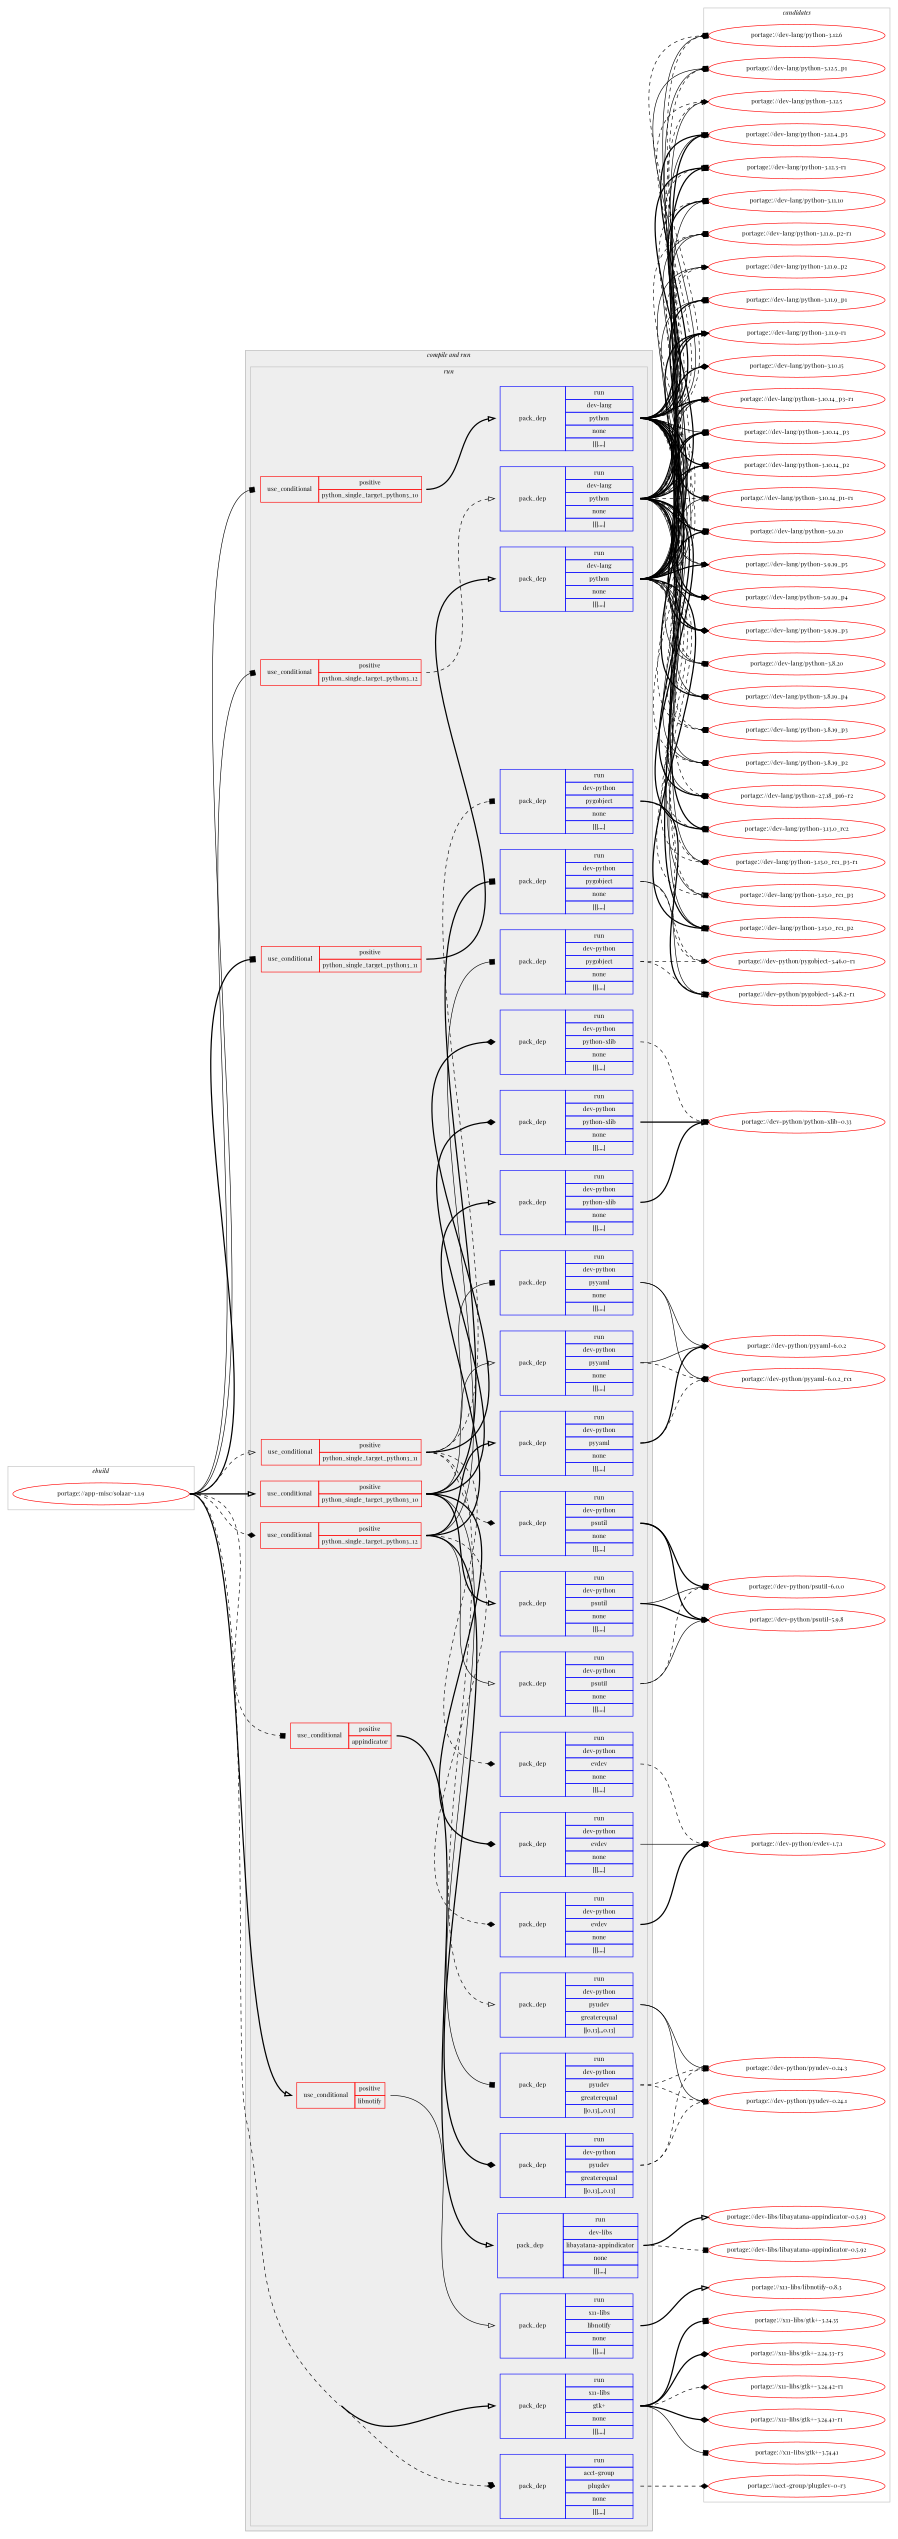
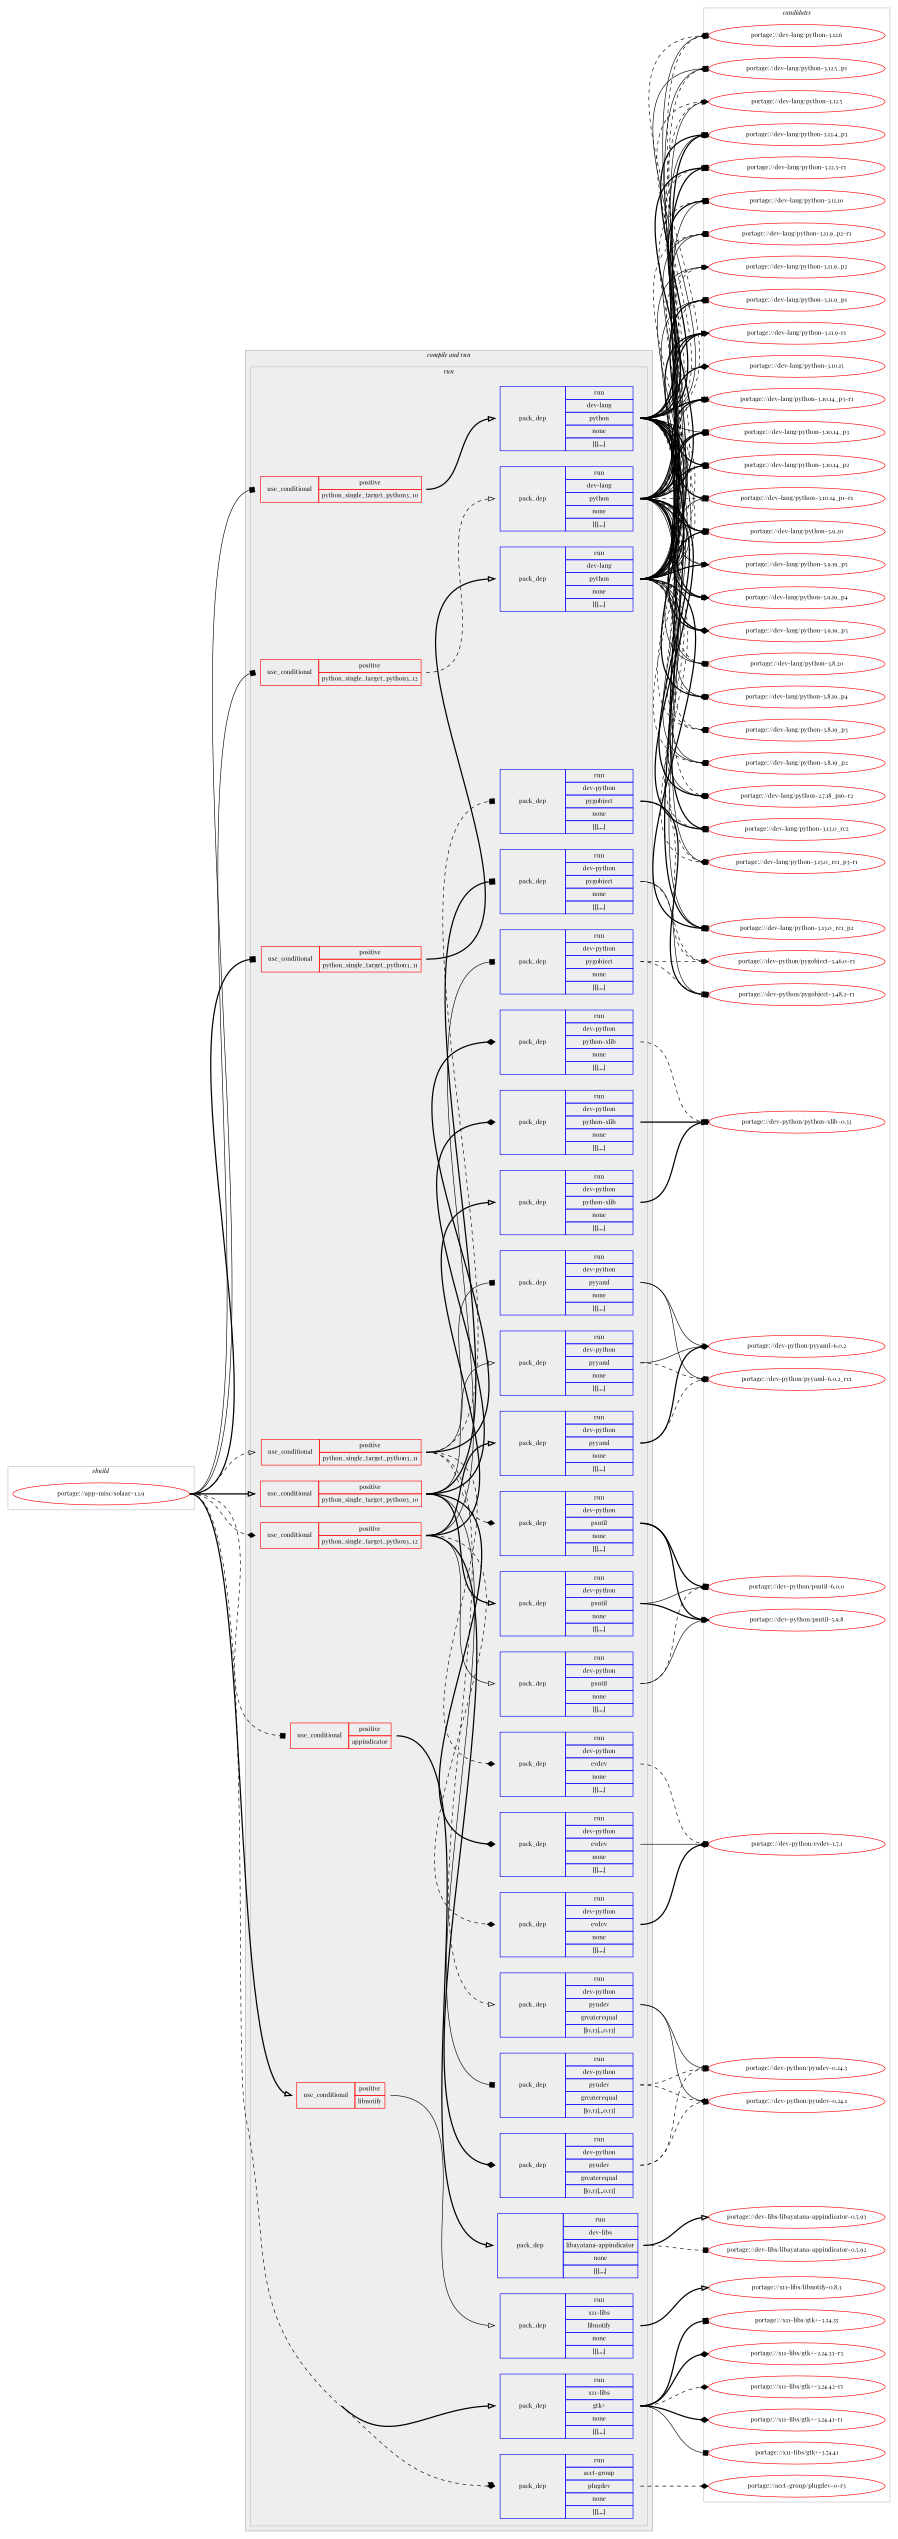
(797, 895) -> none
